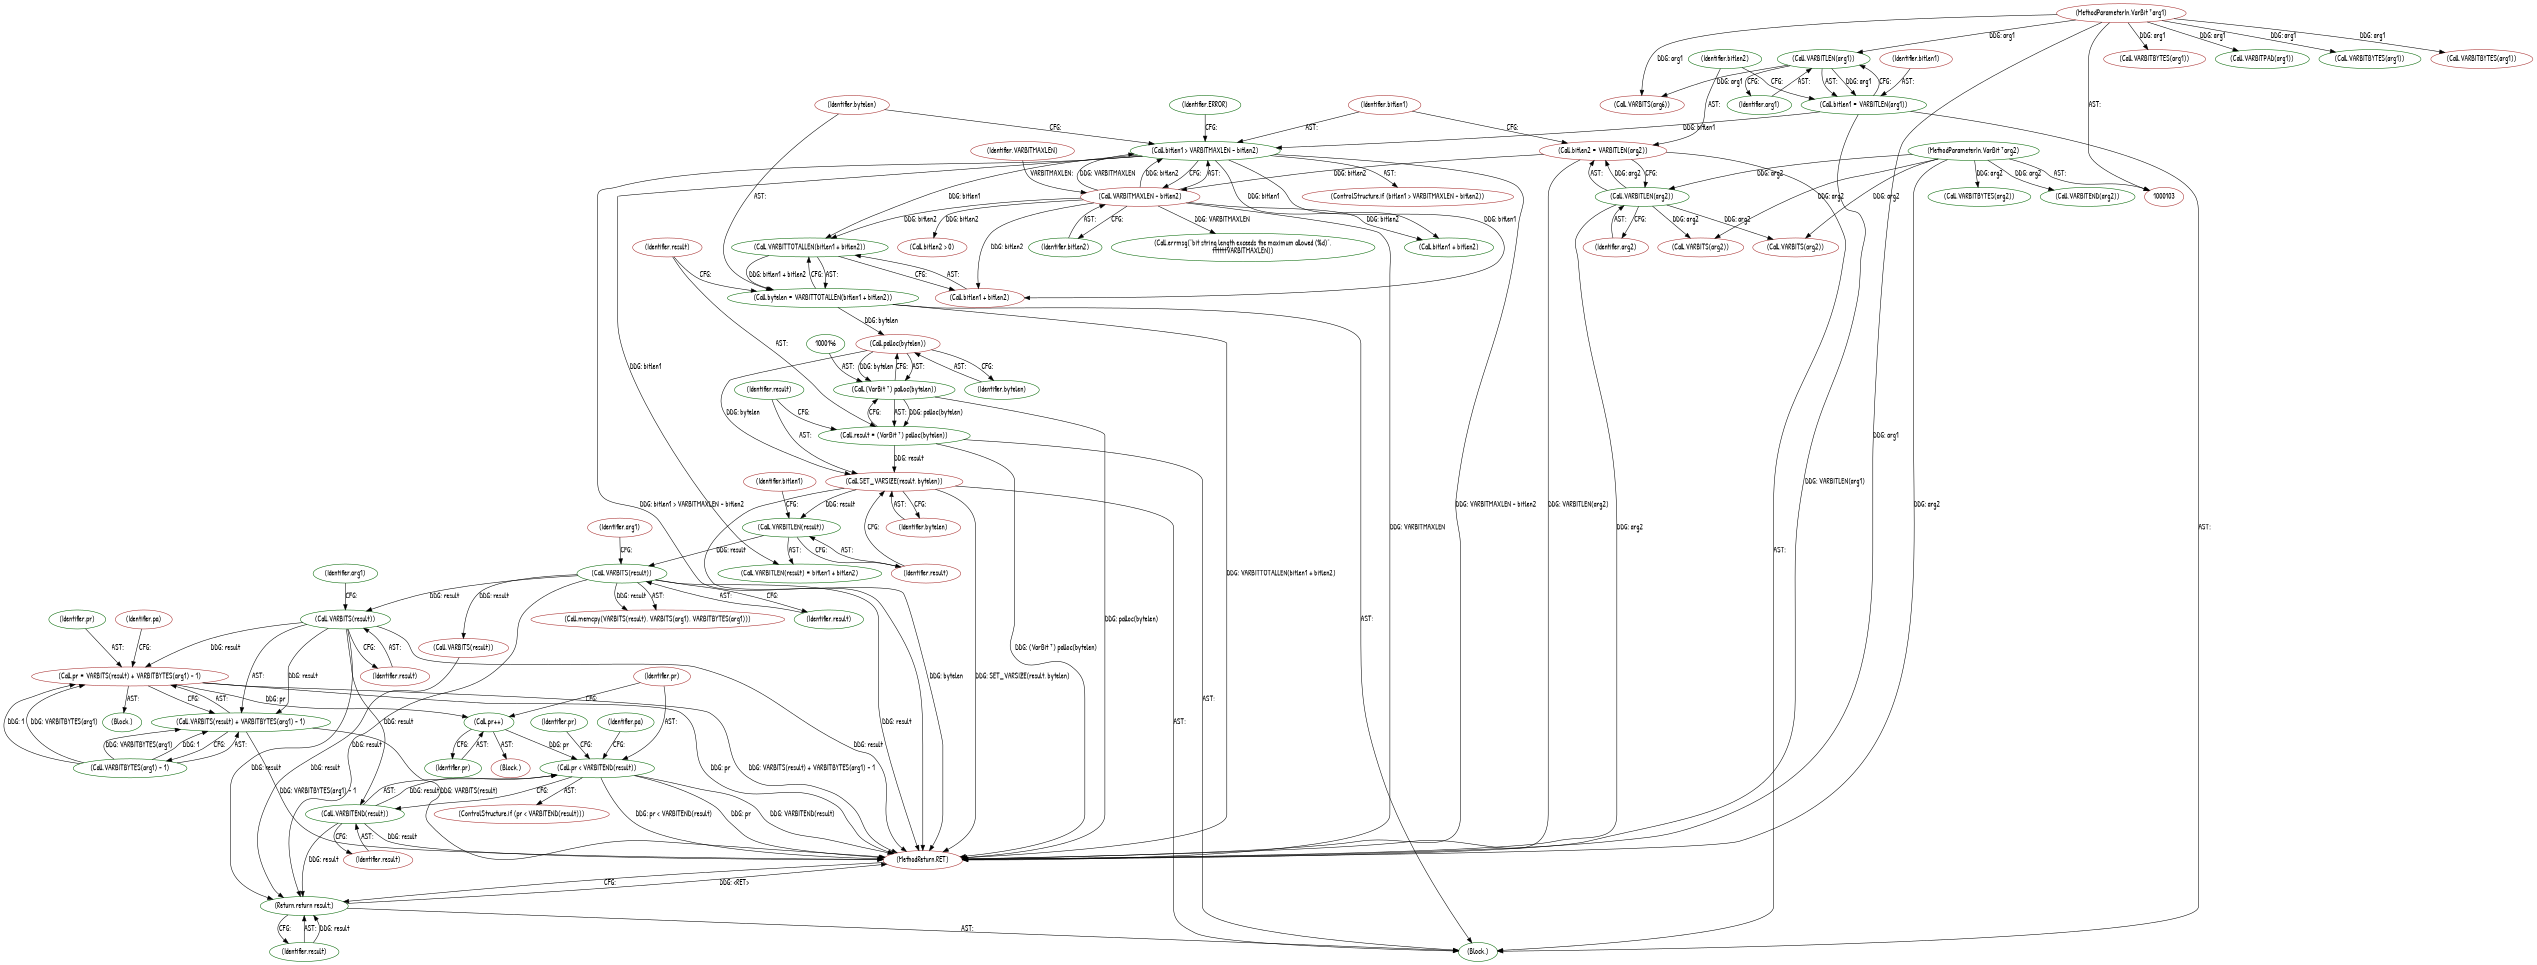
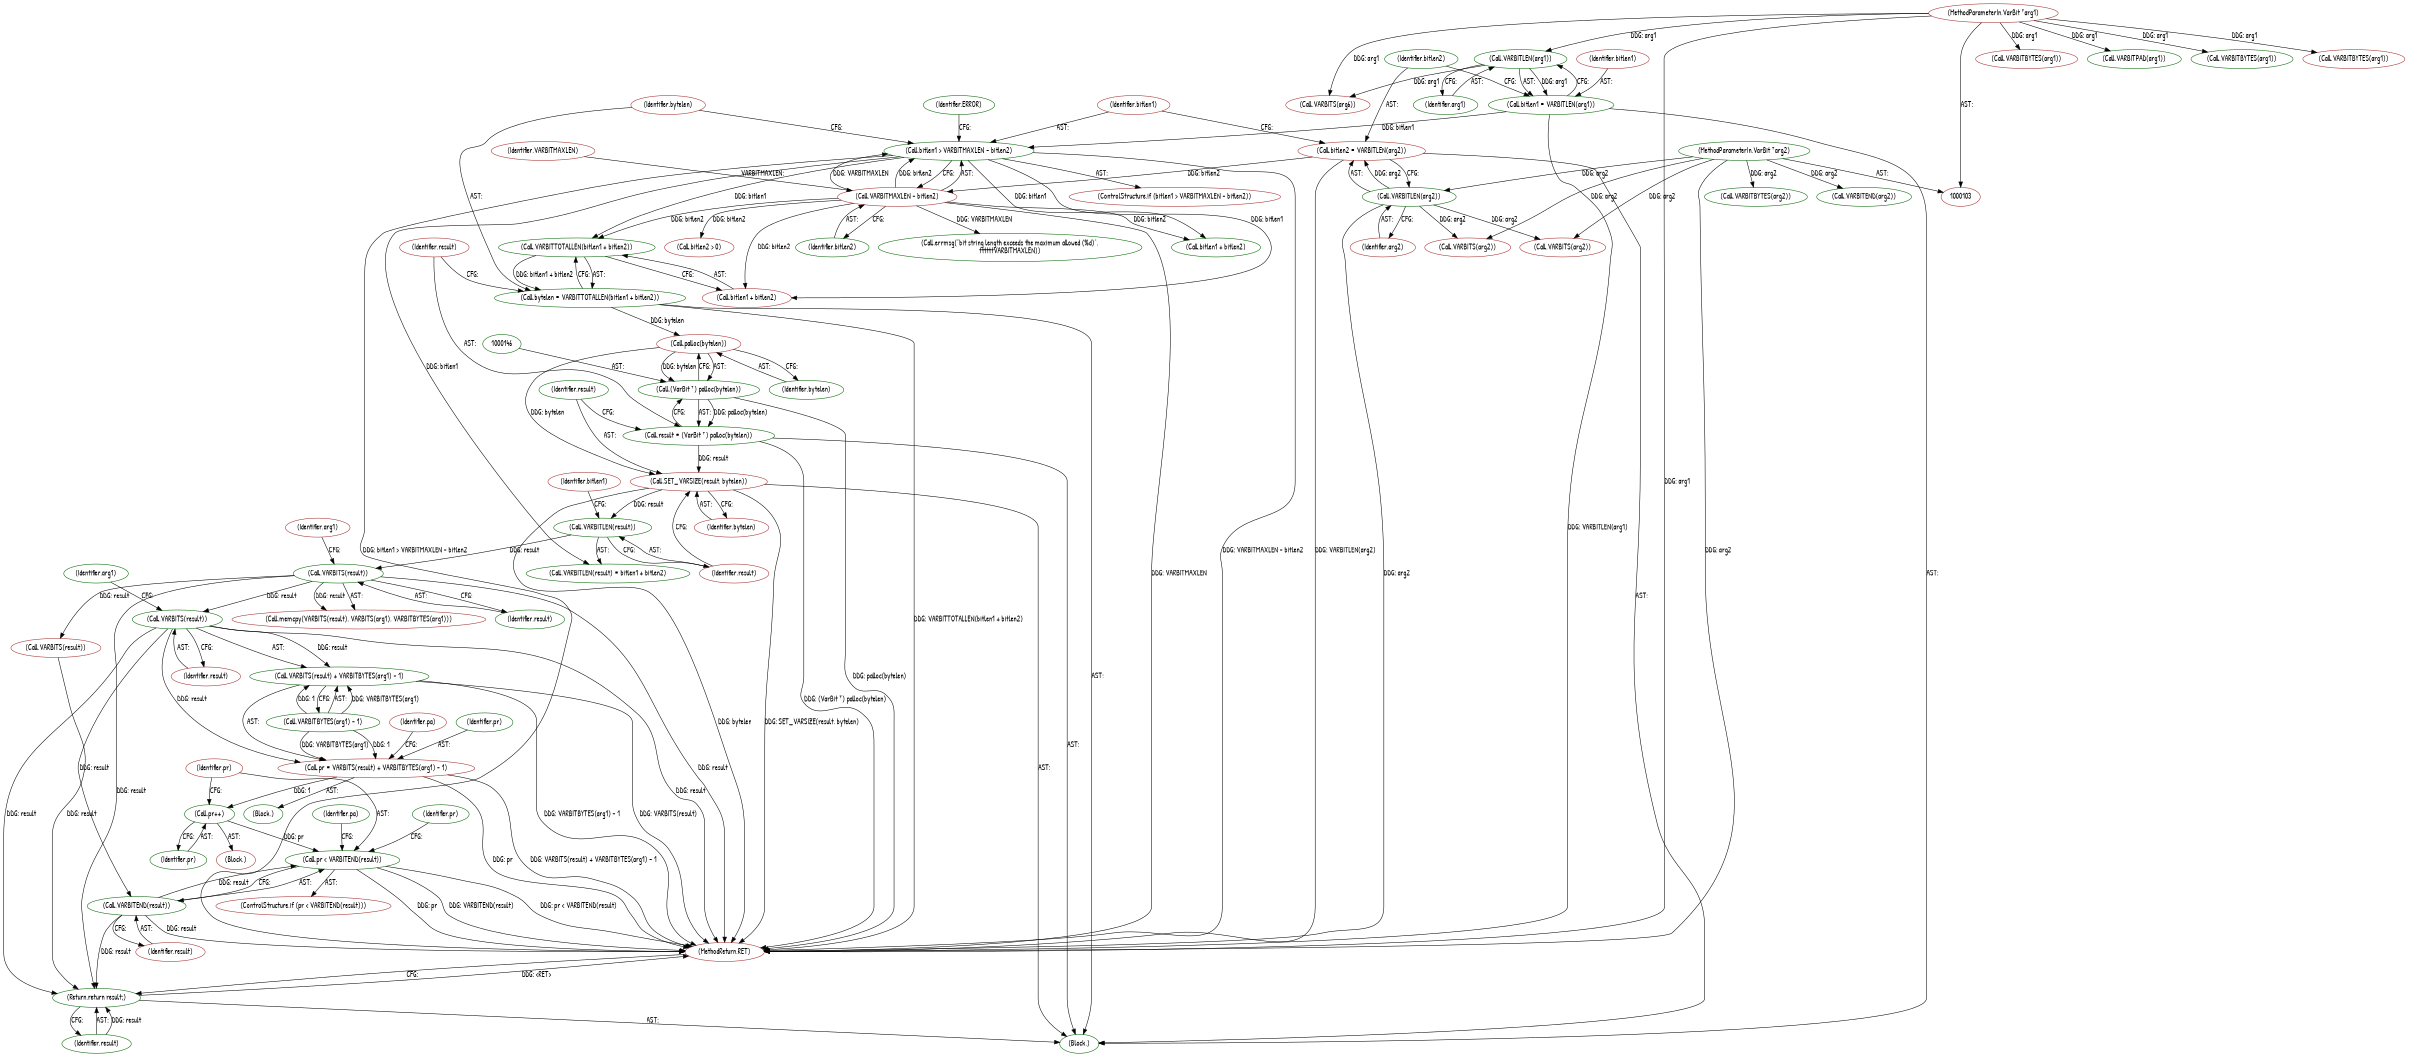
(276, 699) -> (302, 791)
(178, 700) -> none
